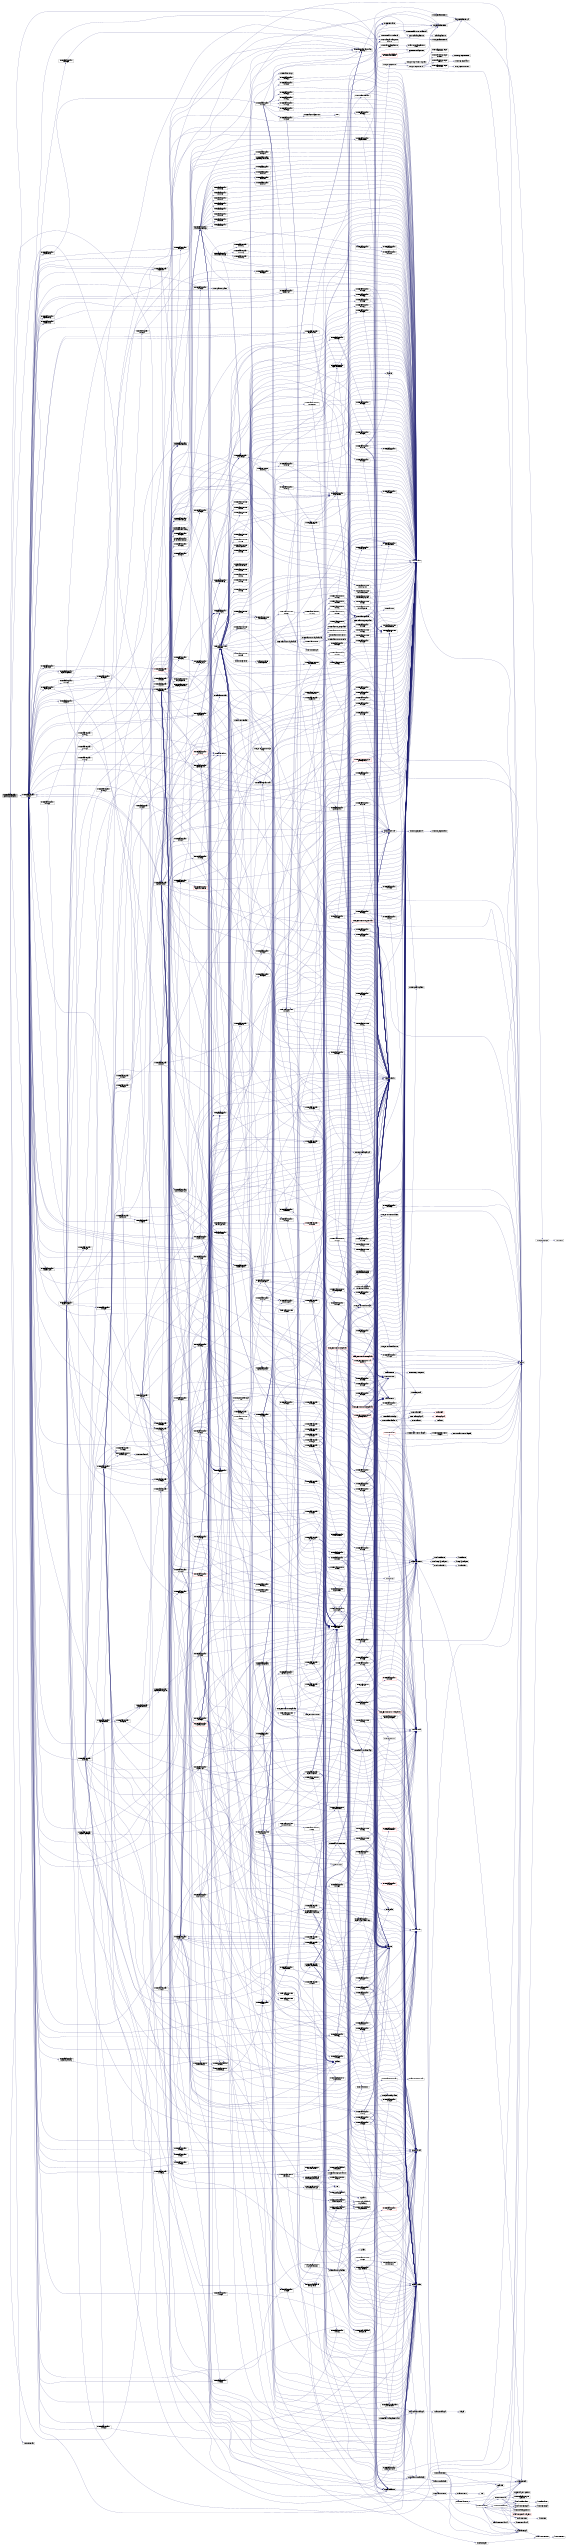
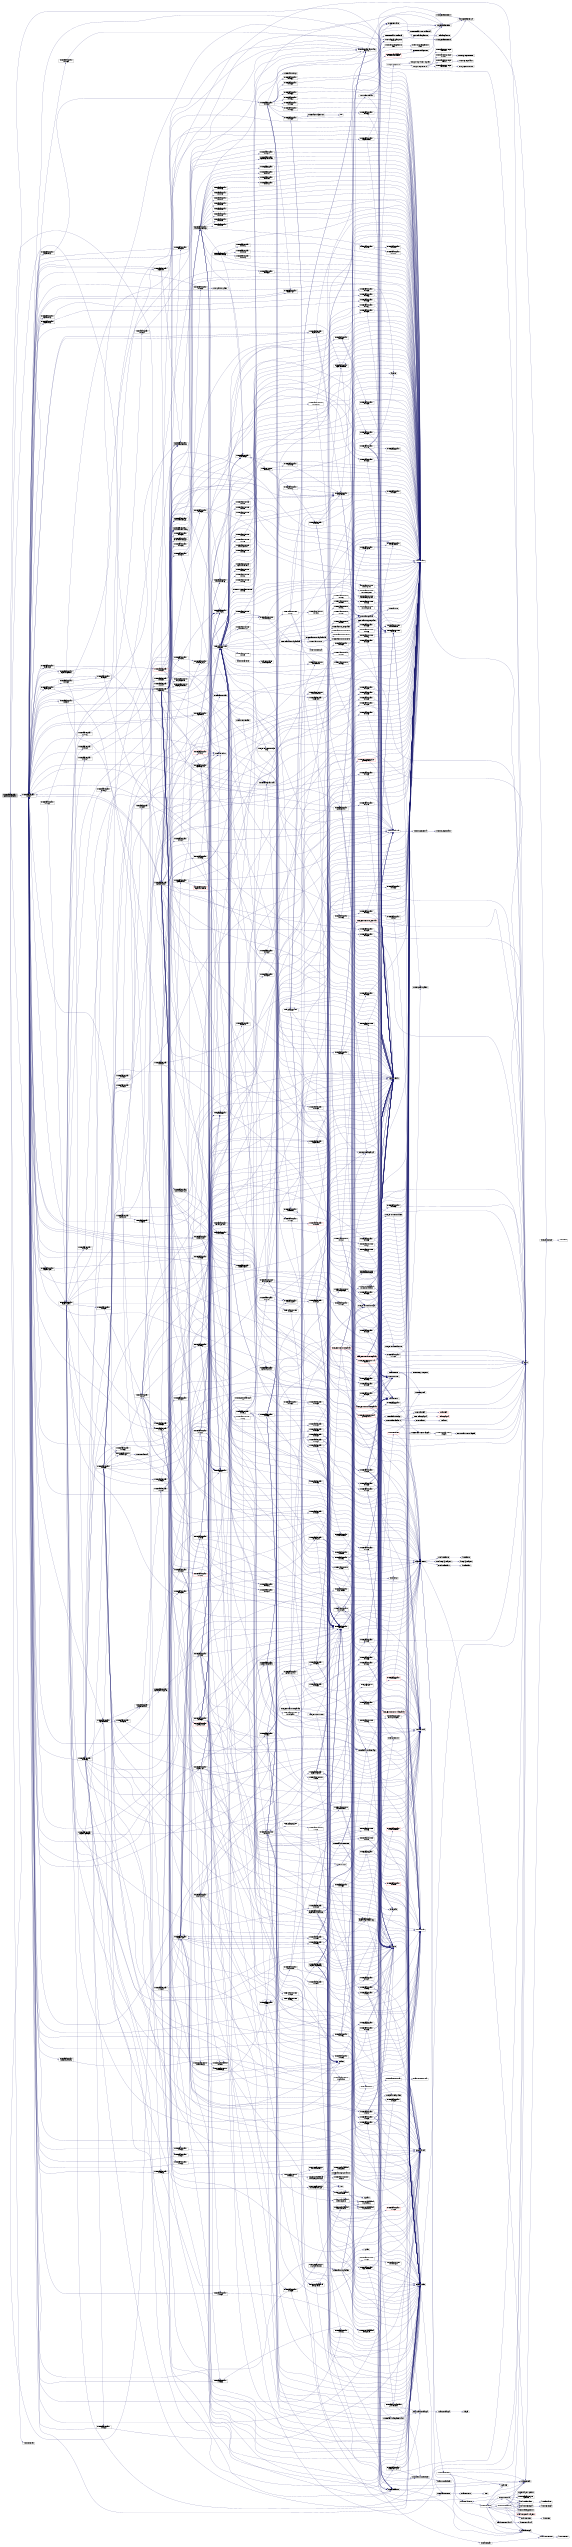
(241, 590) -> (243, 590)
